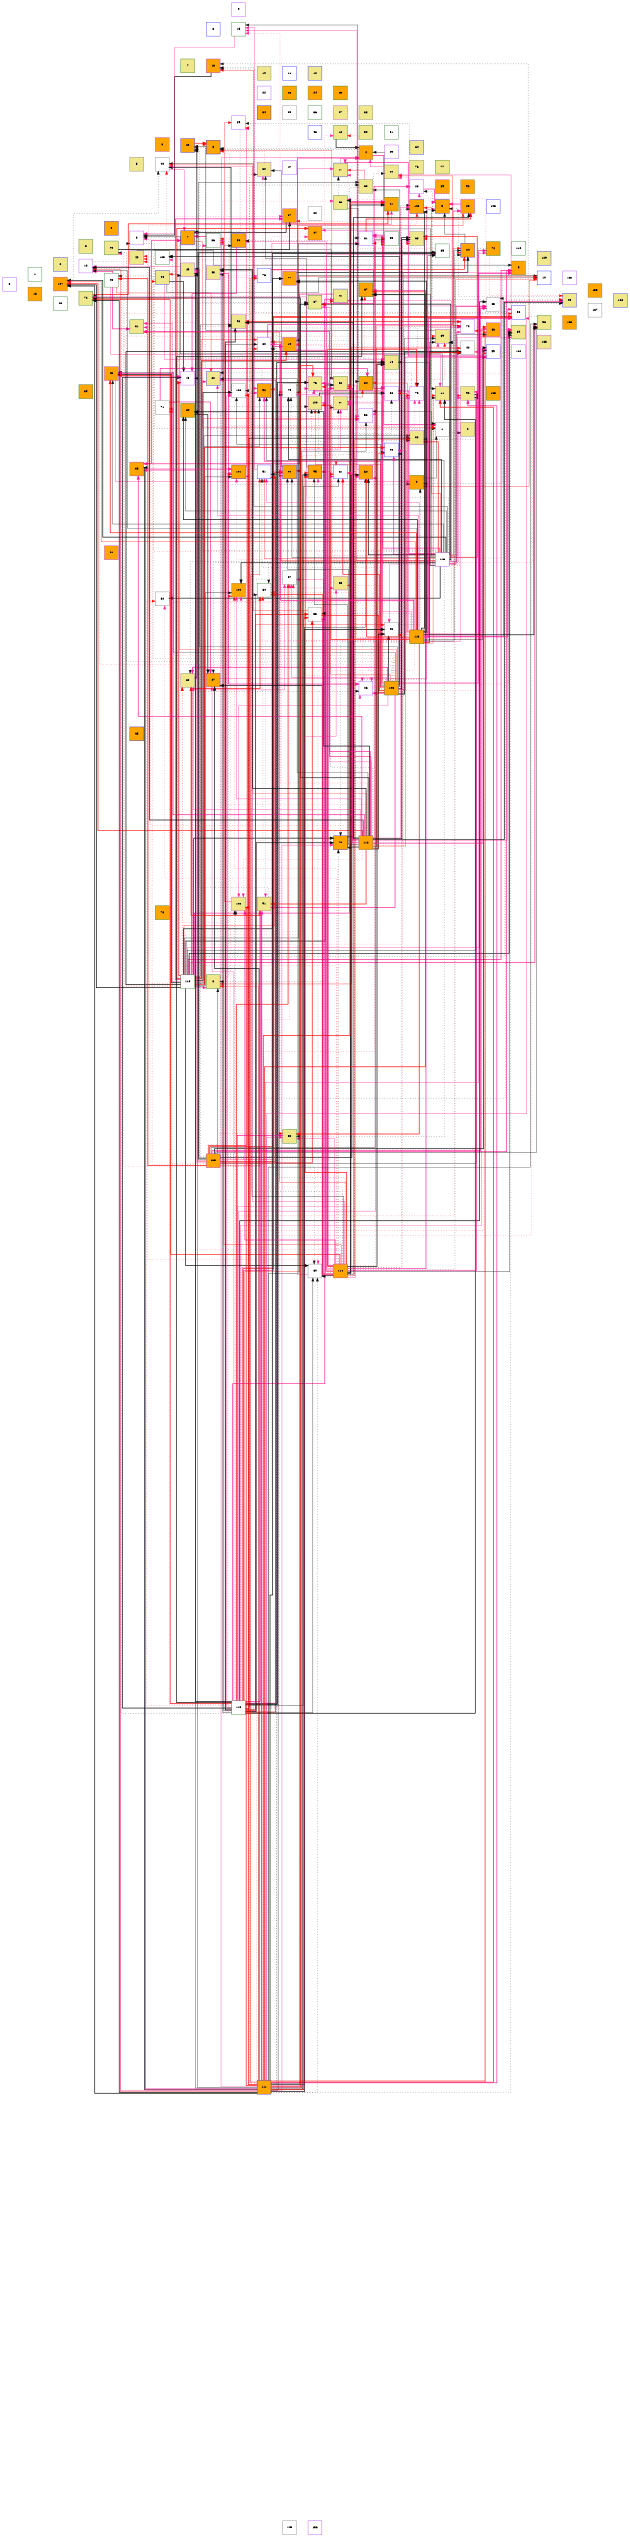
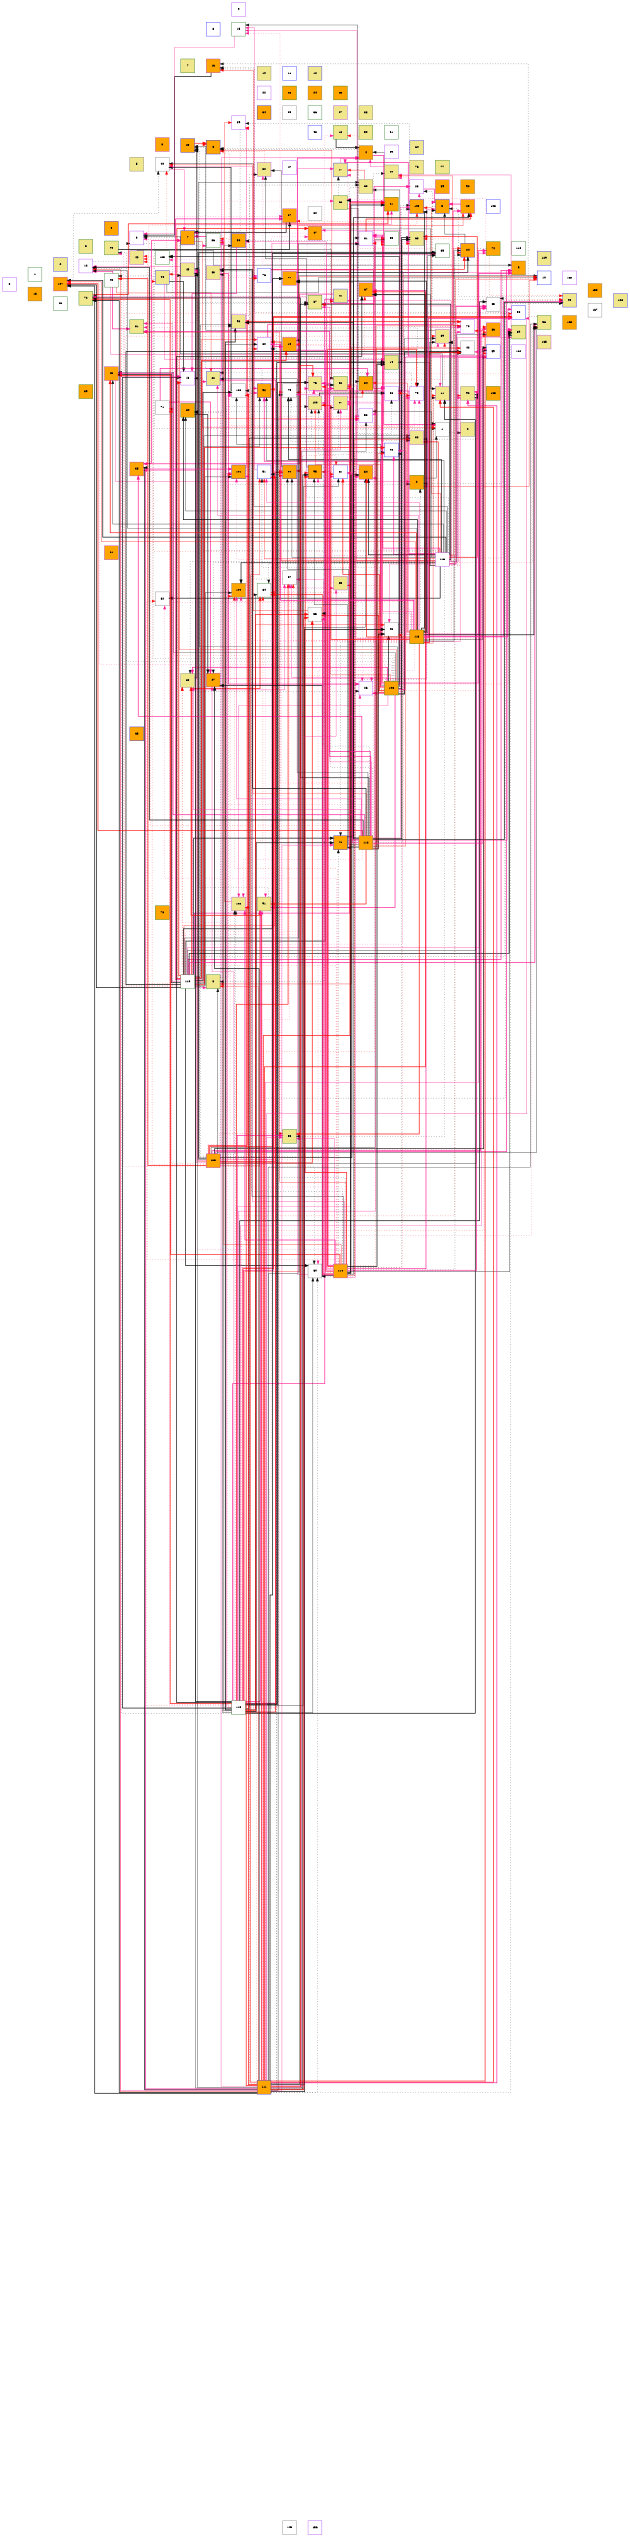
(366, 290) -> (366, 290)
(324, 584) -> (324, 584)
